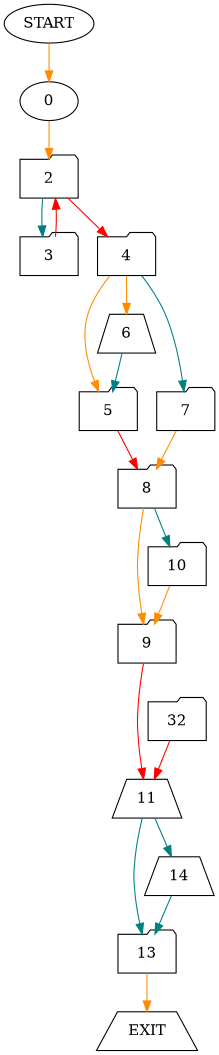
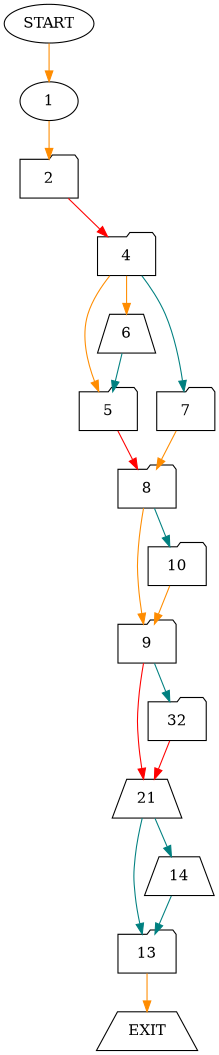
(49, 101) -> (49, 101)
(49, 256) -> none
none -> (160, 677)
(147, 799) -> (147, 799)
